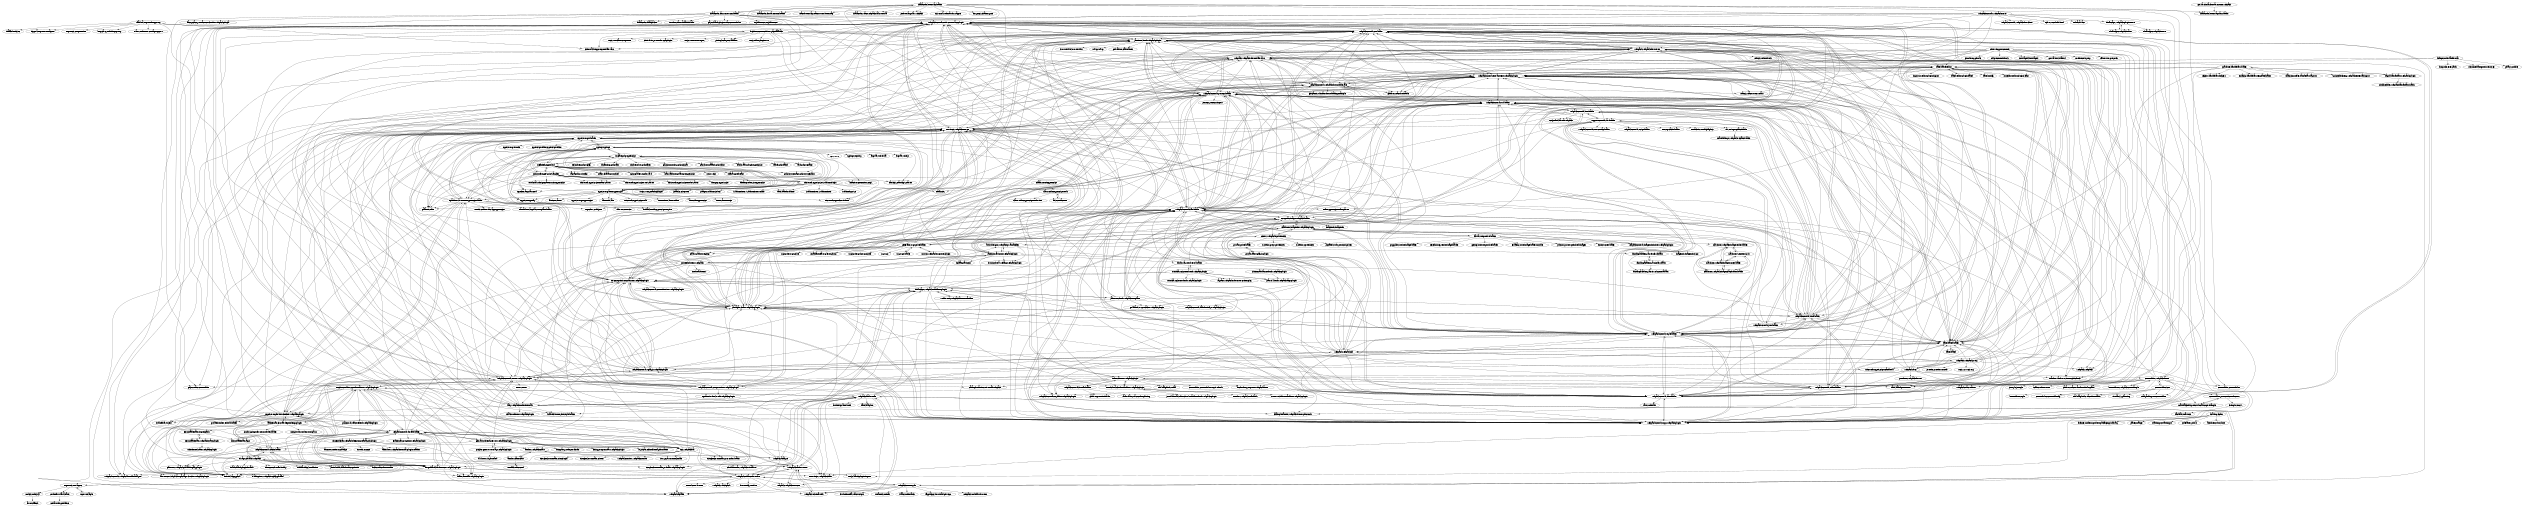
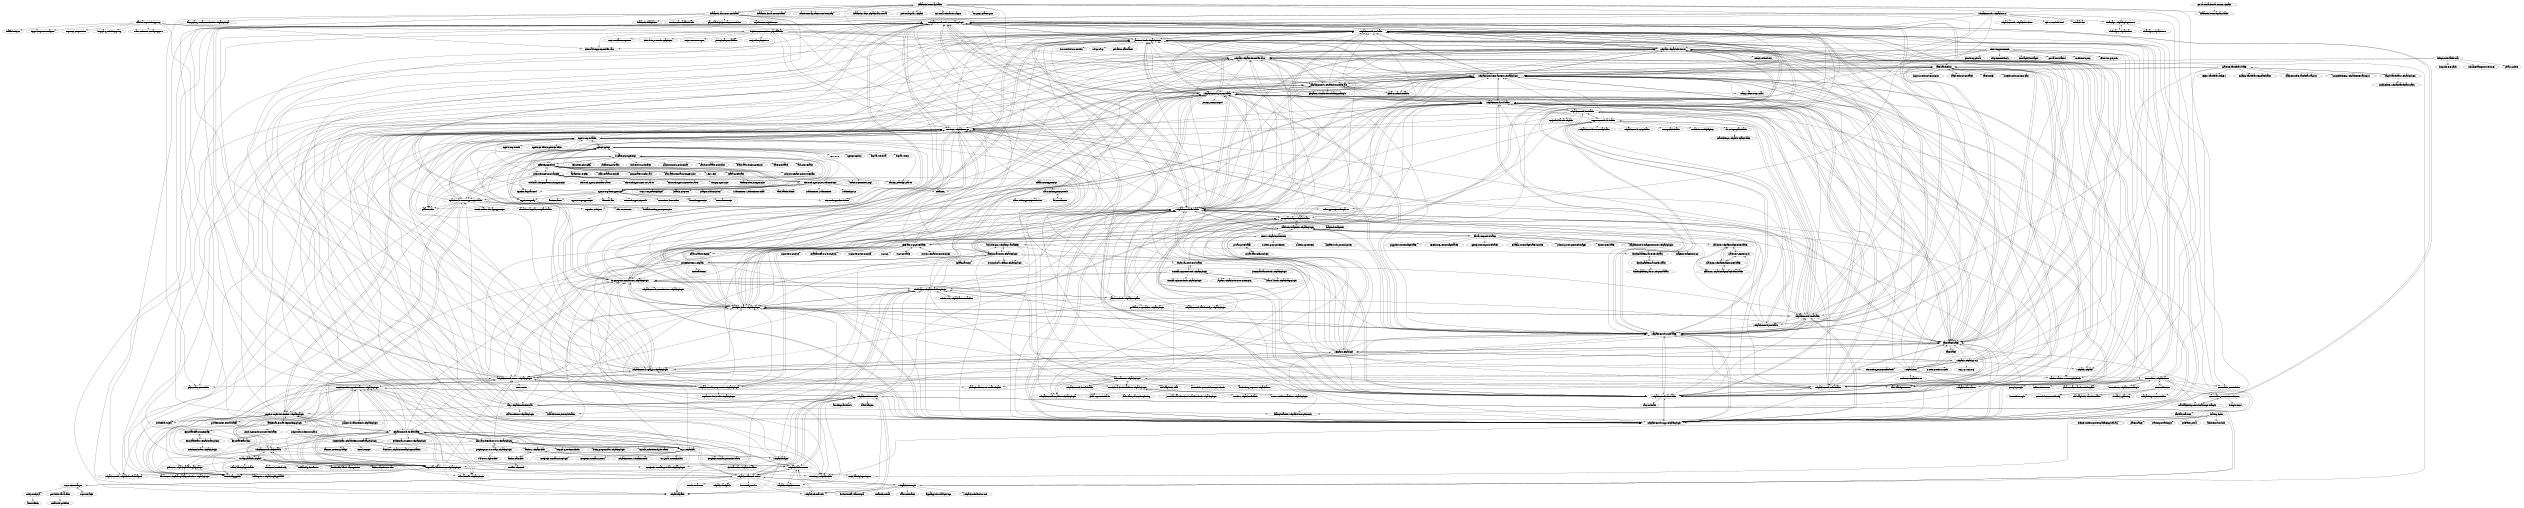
(867, 396) -> (867, 396)
